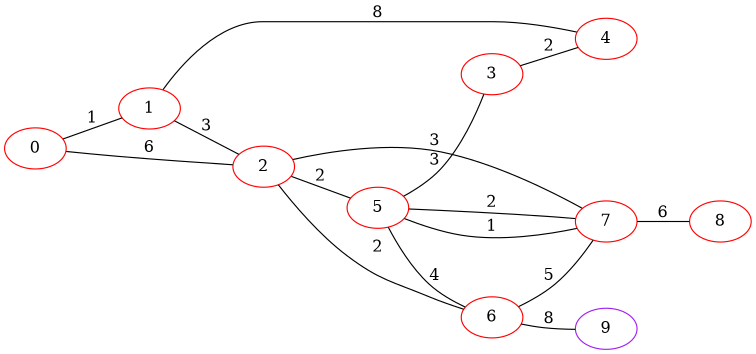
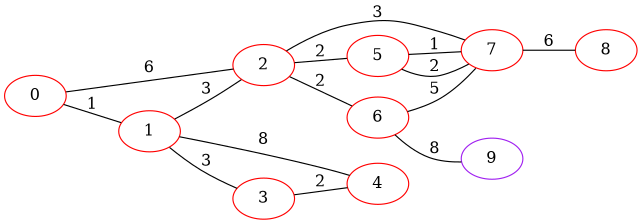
(457, 148) -> (202, 171)
(420, 274) -> none
